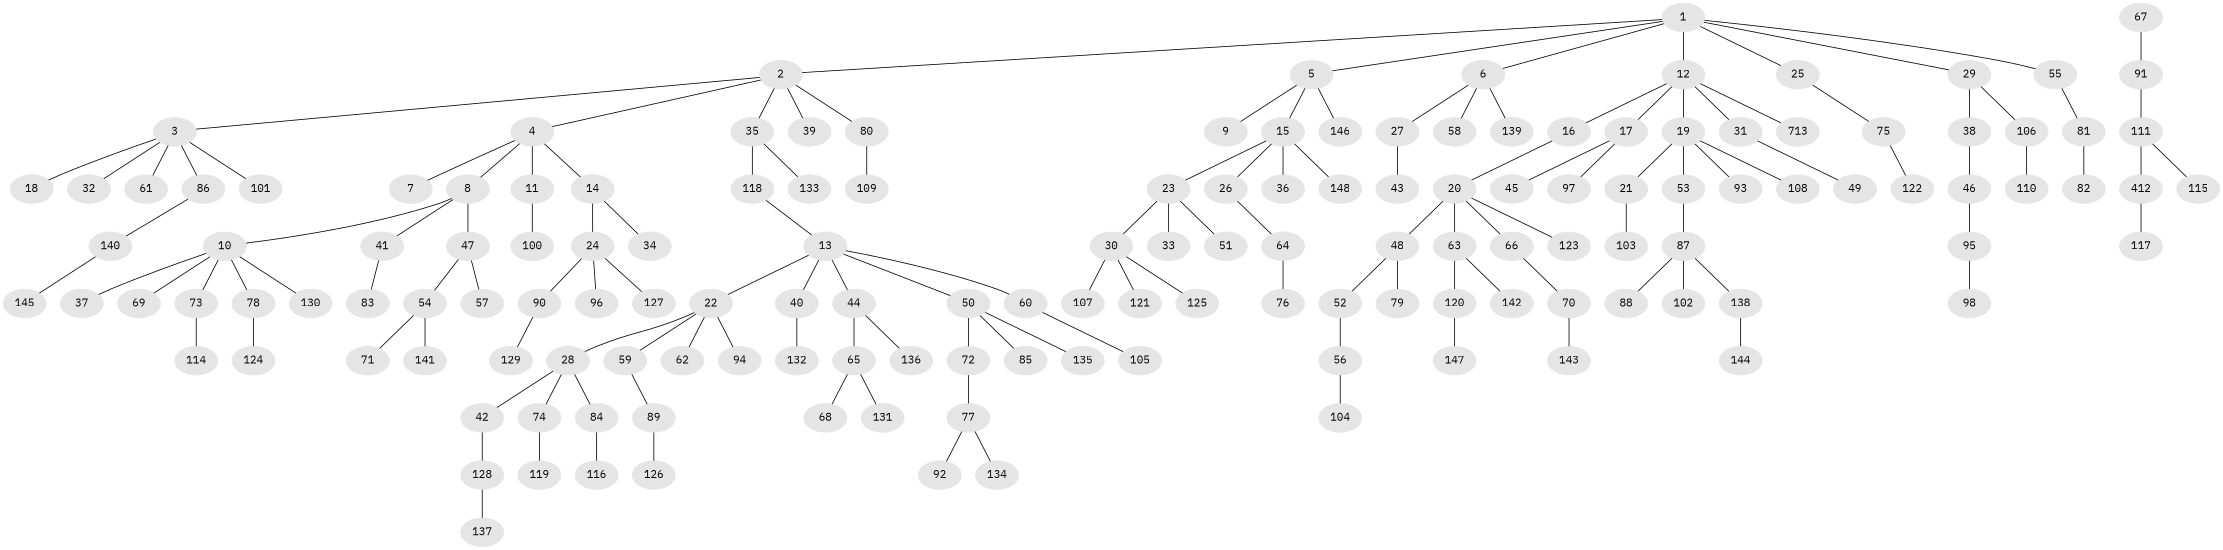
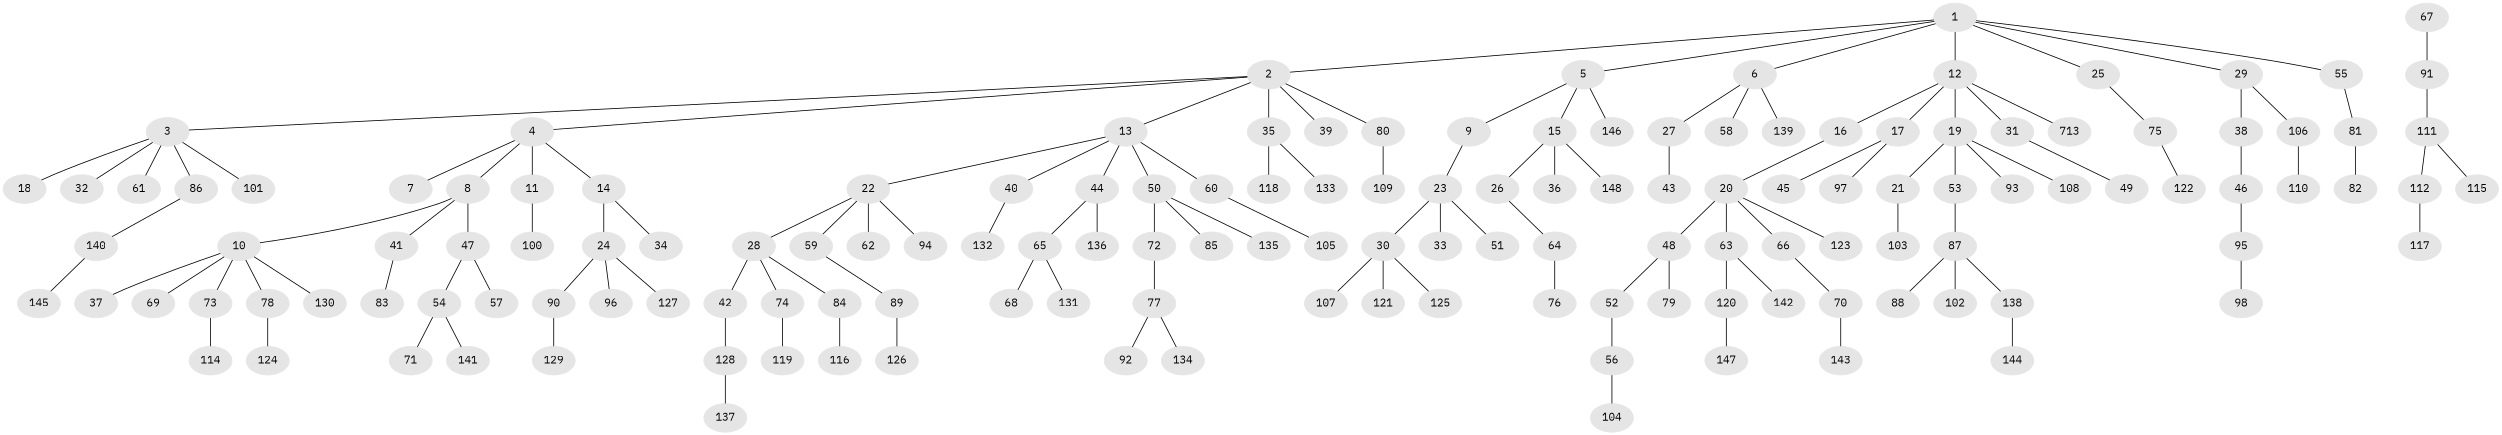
(1226, 160) -> (1455, 161)
(2141, 189) -> (2420, 189)
(789, 218) -> (1197, 103)
